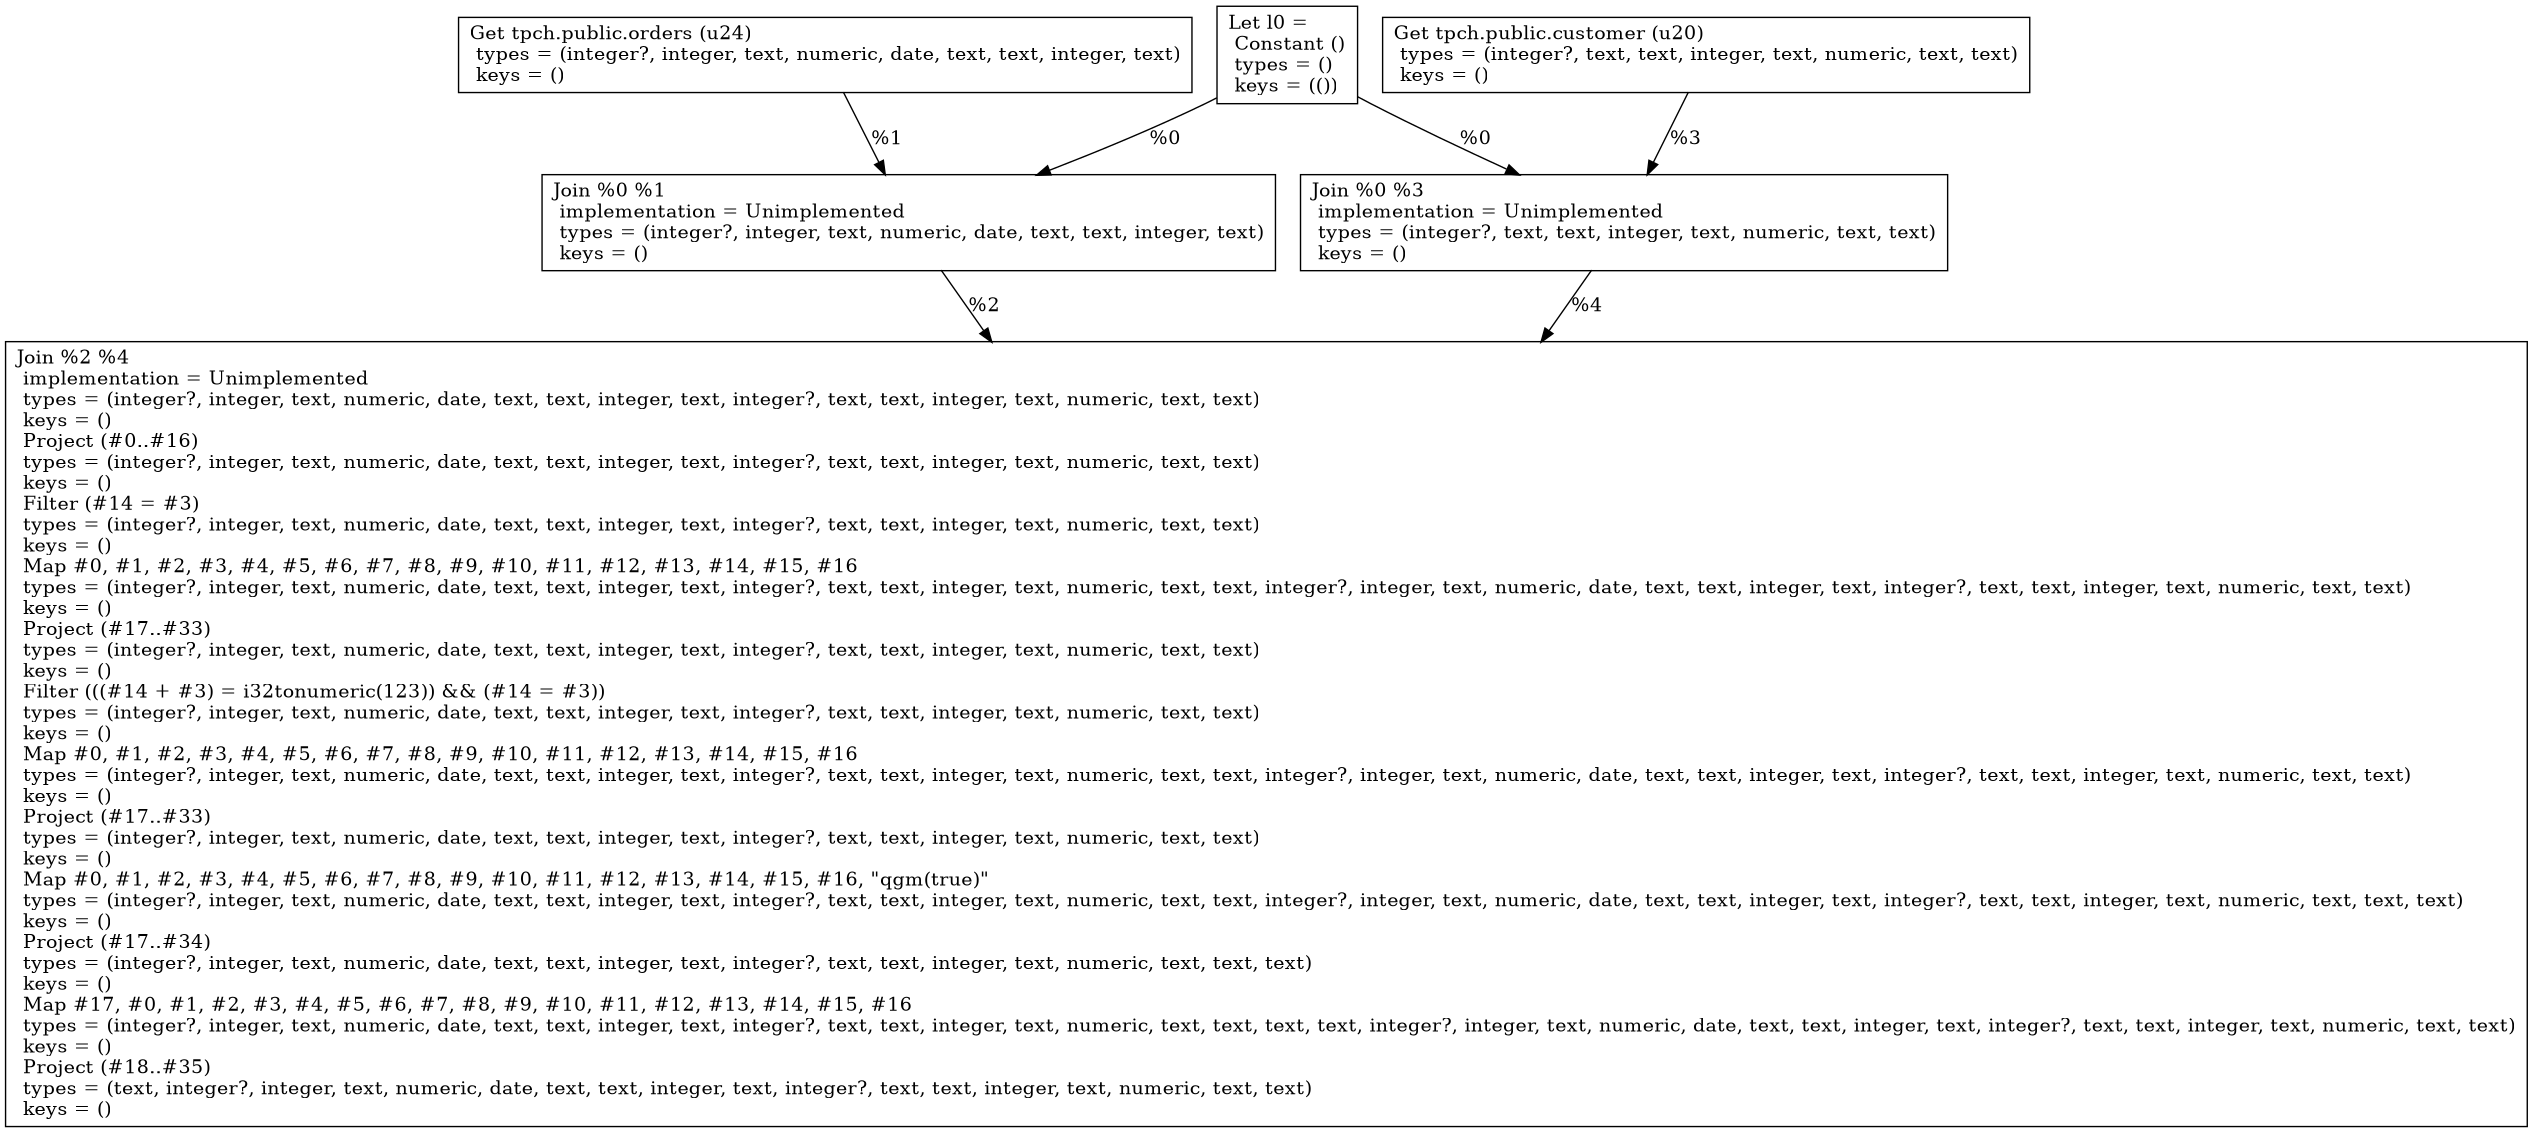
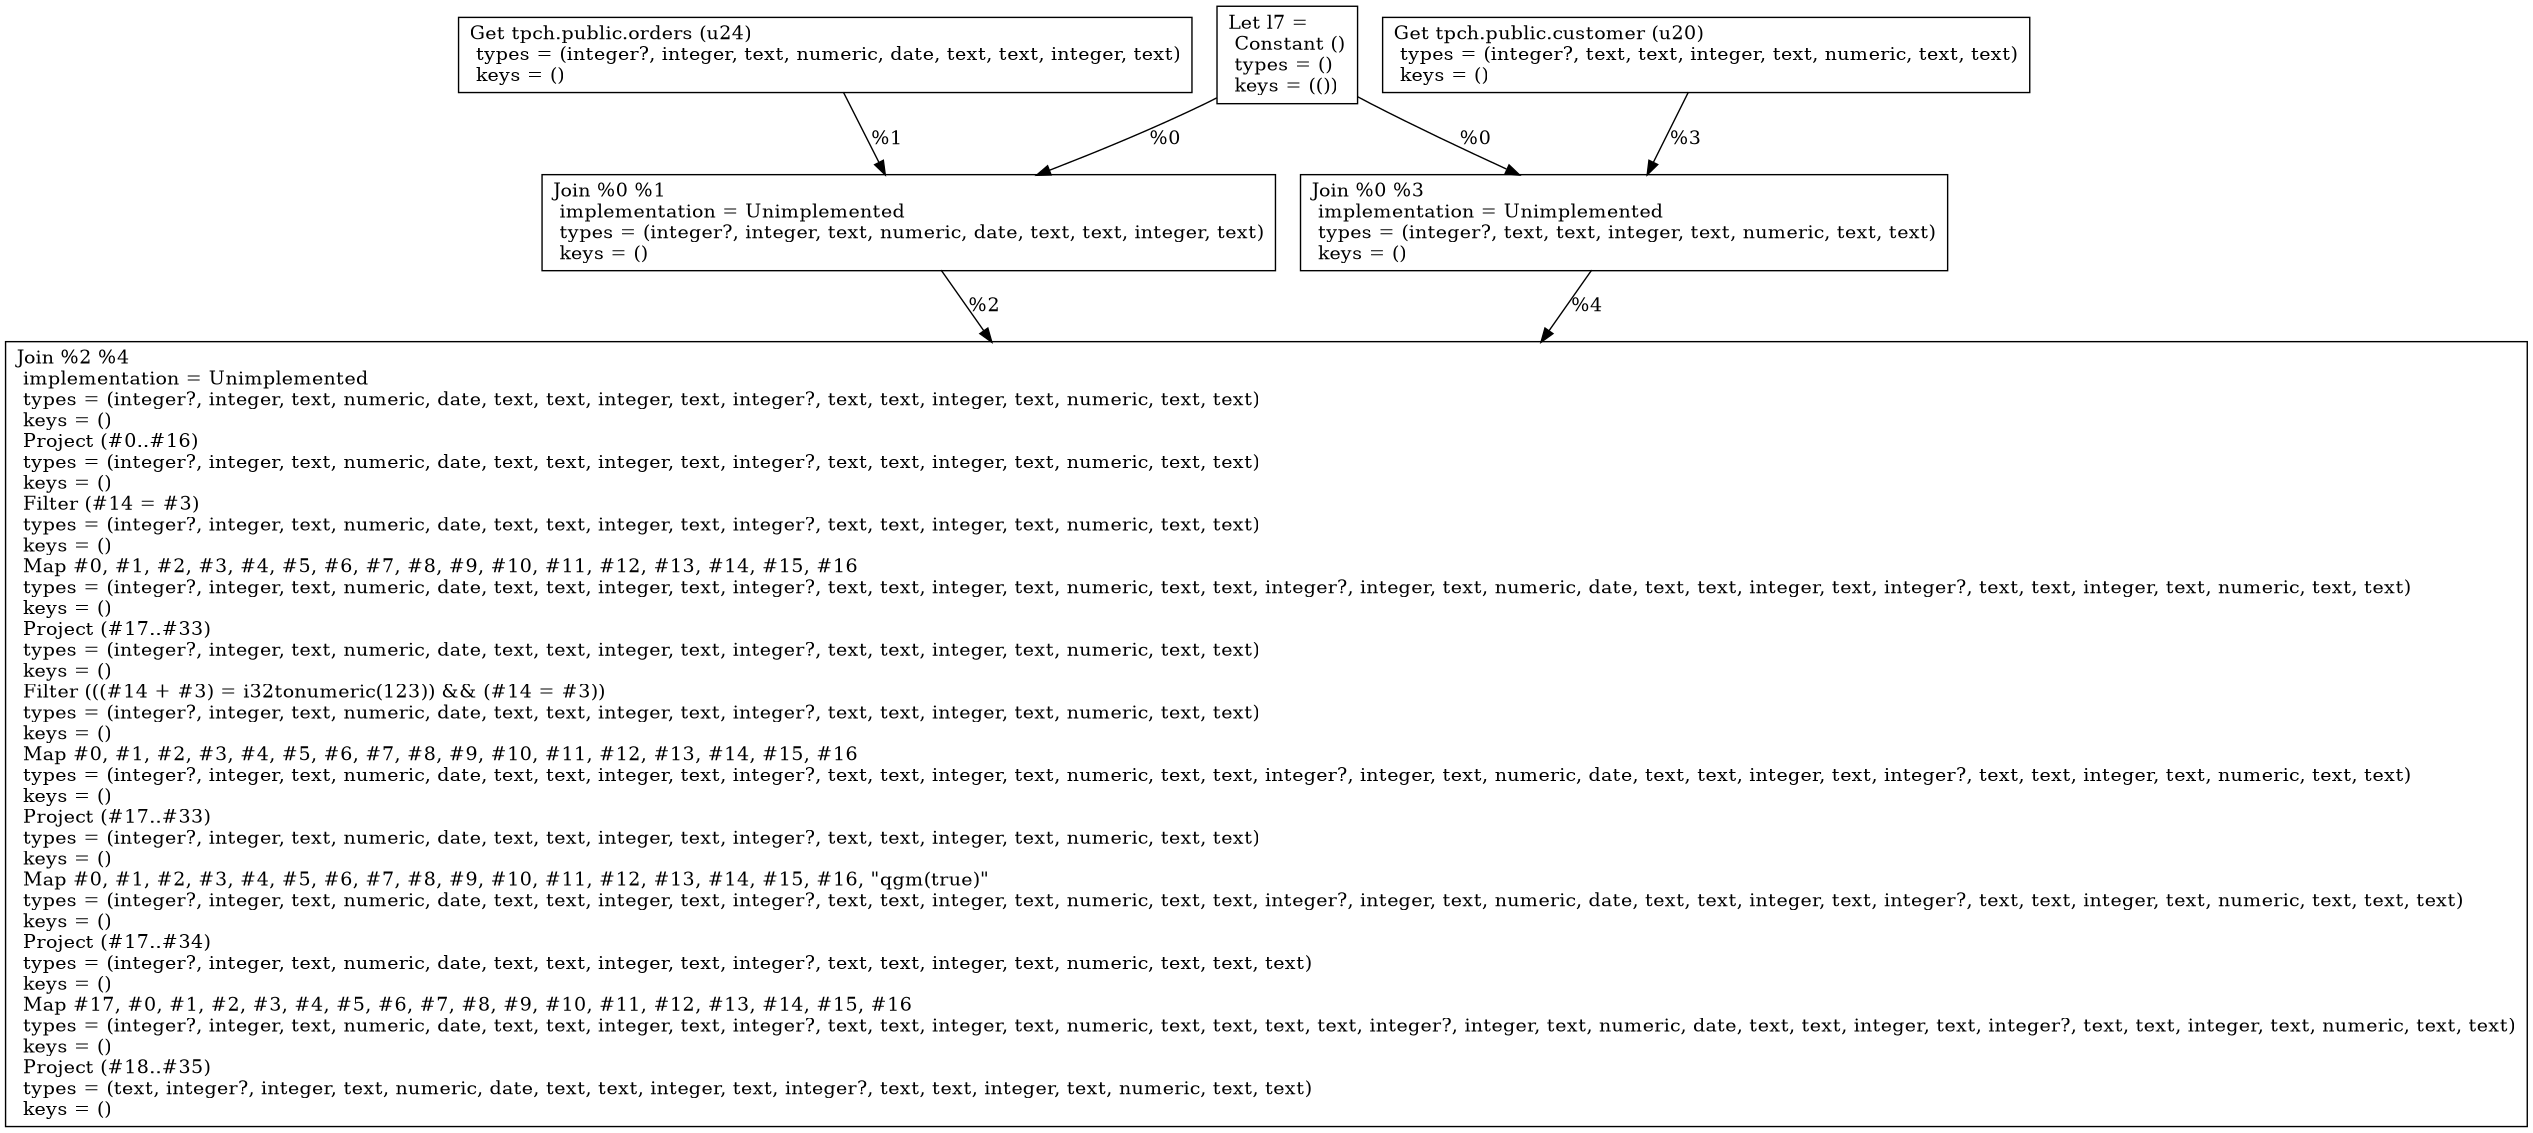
(1287, 55) -> (1287, 55)
